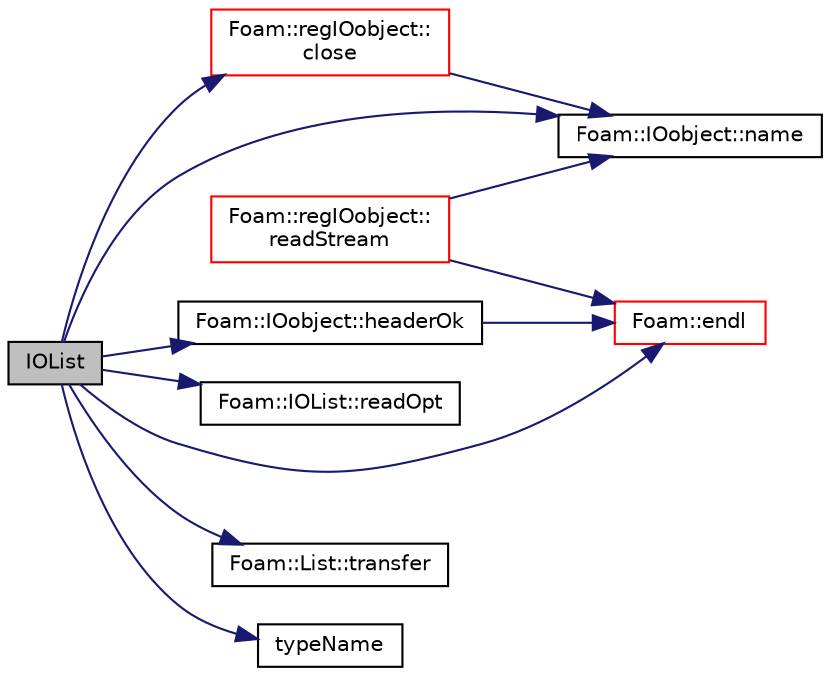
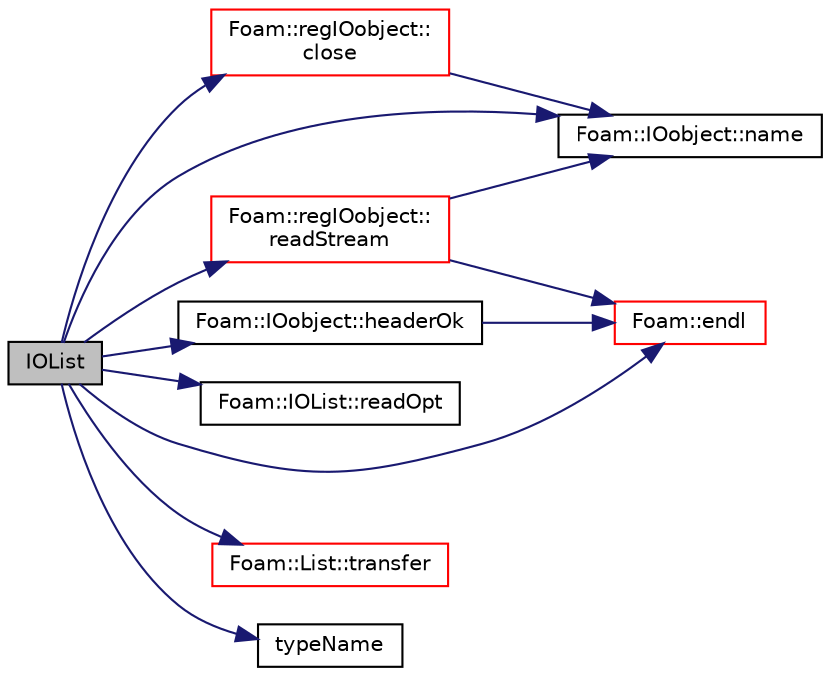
none -> (143, 302)
(330, 565) -> (330, 565)
